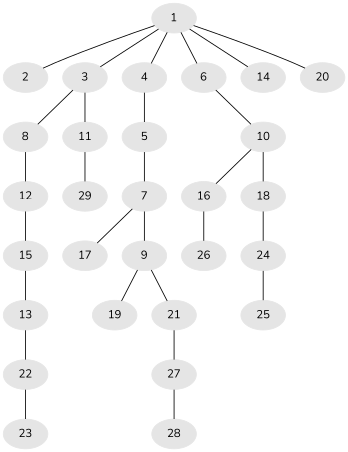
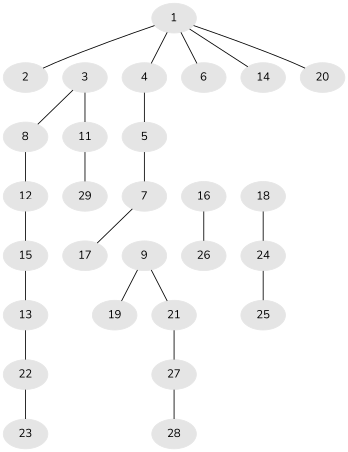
(129, 48) -> none
(263, 137) -> none
(144, 226) -> none
